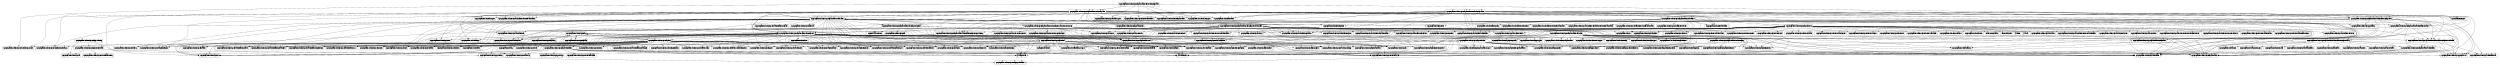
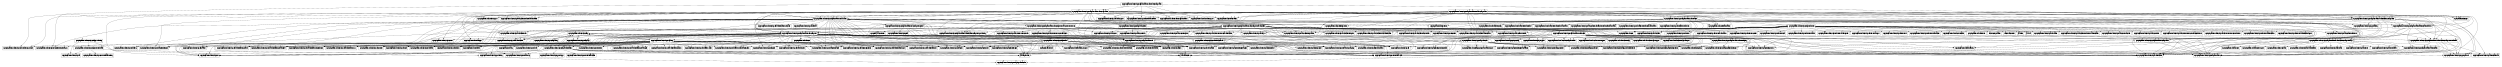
(665, 48) -> (666, 48)
